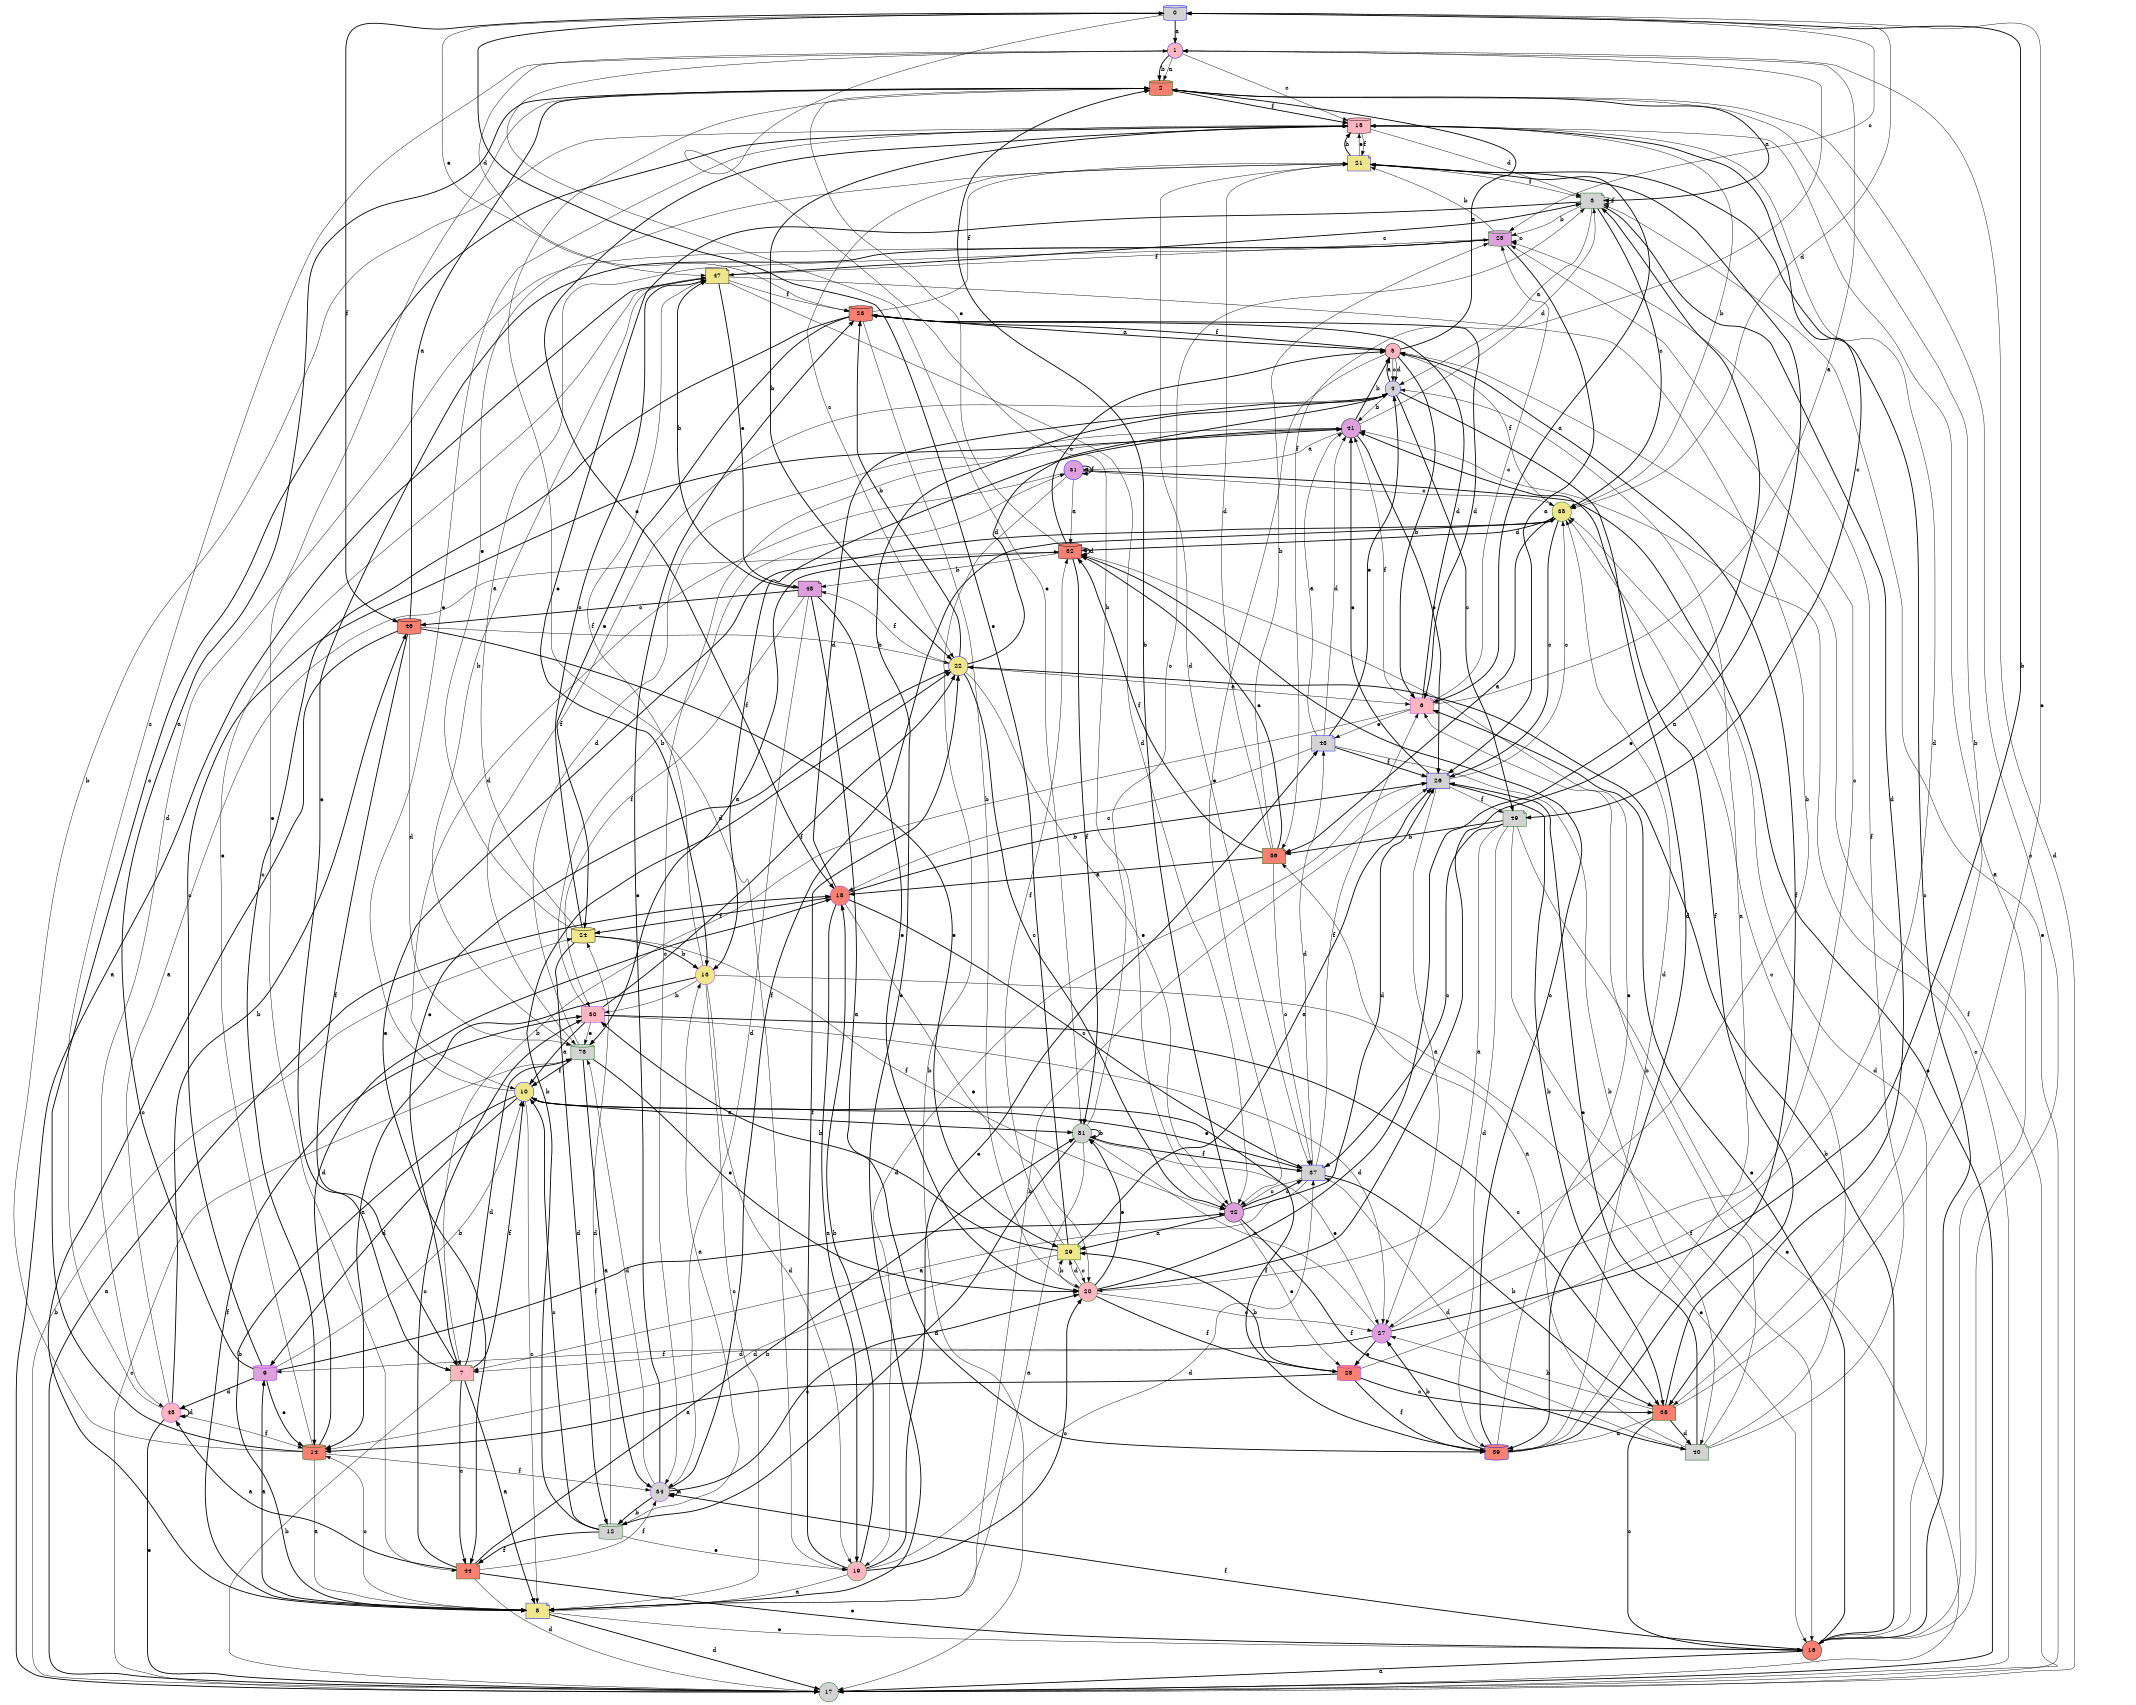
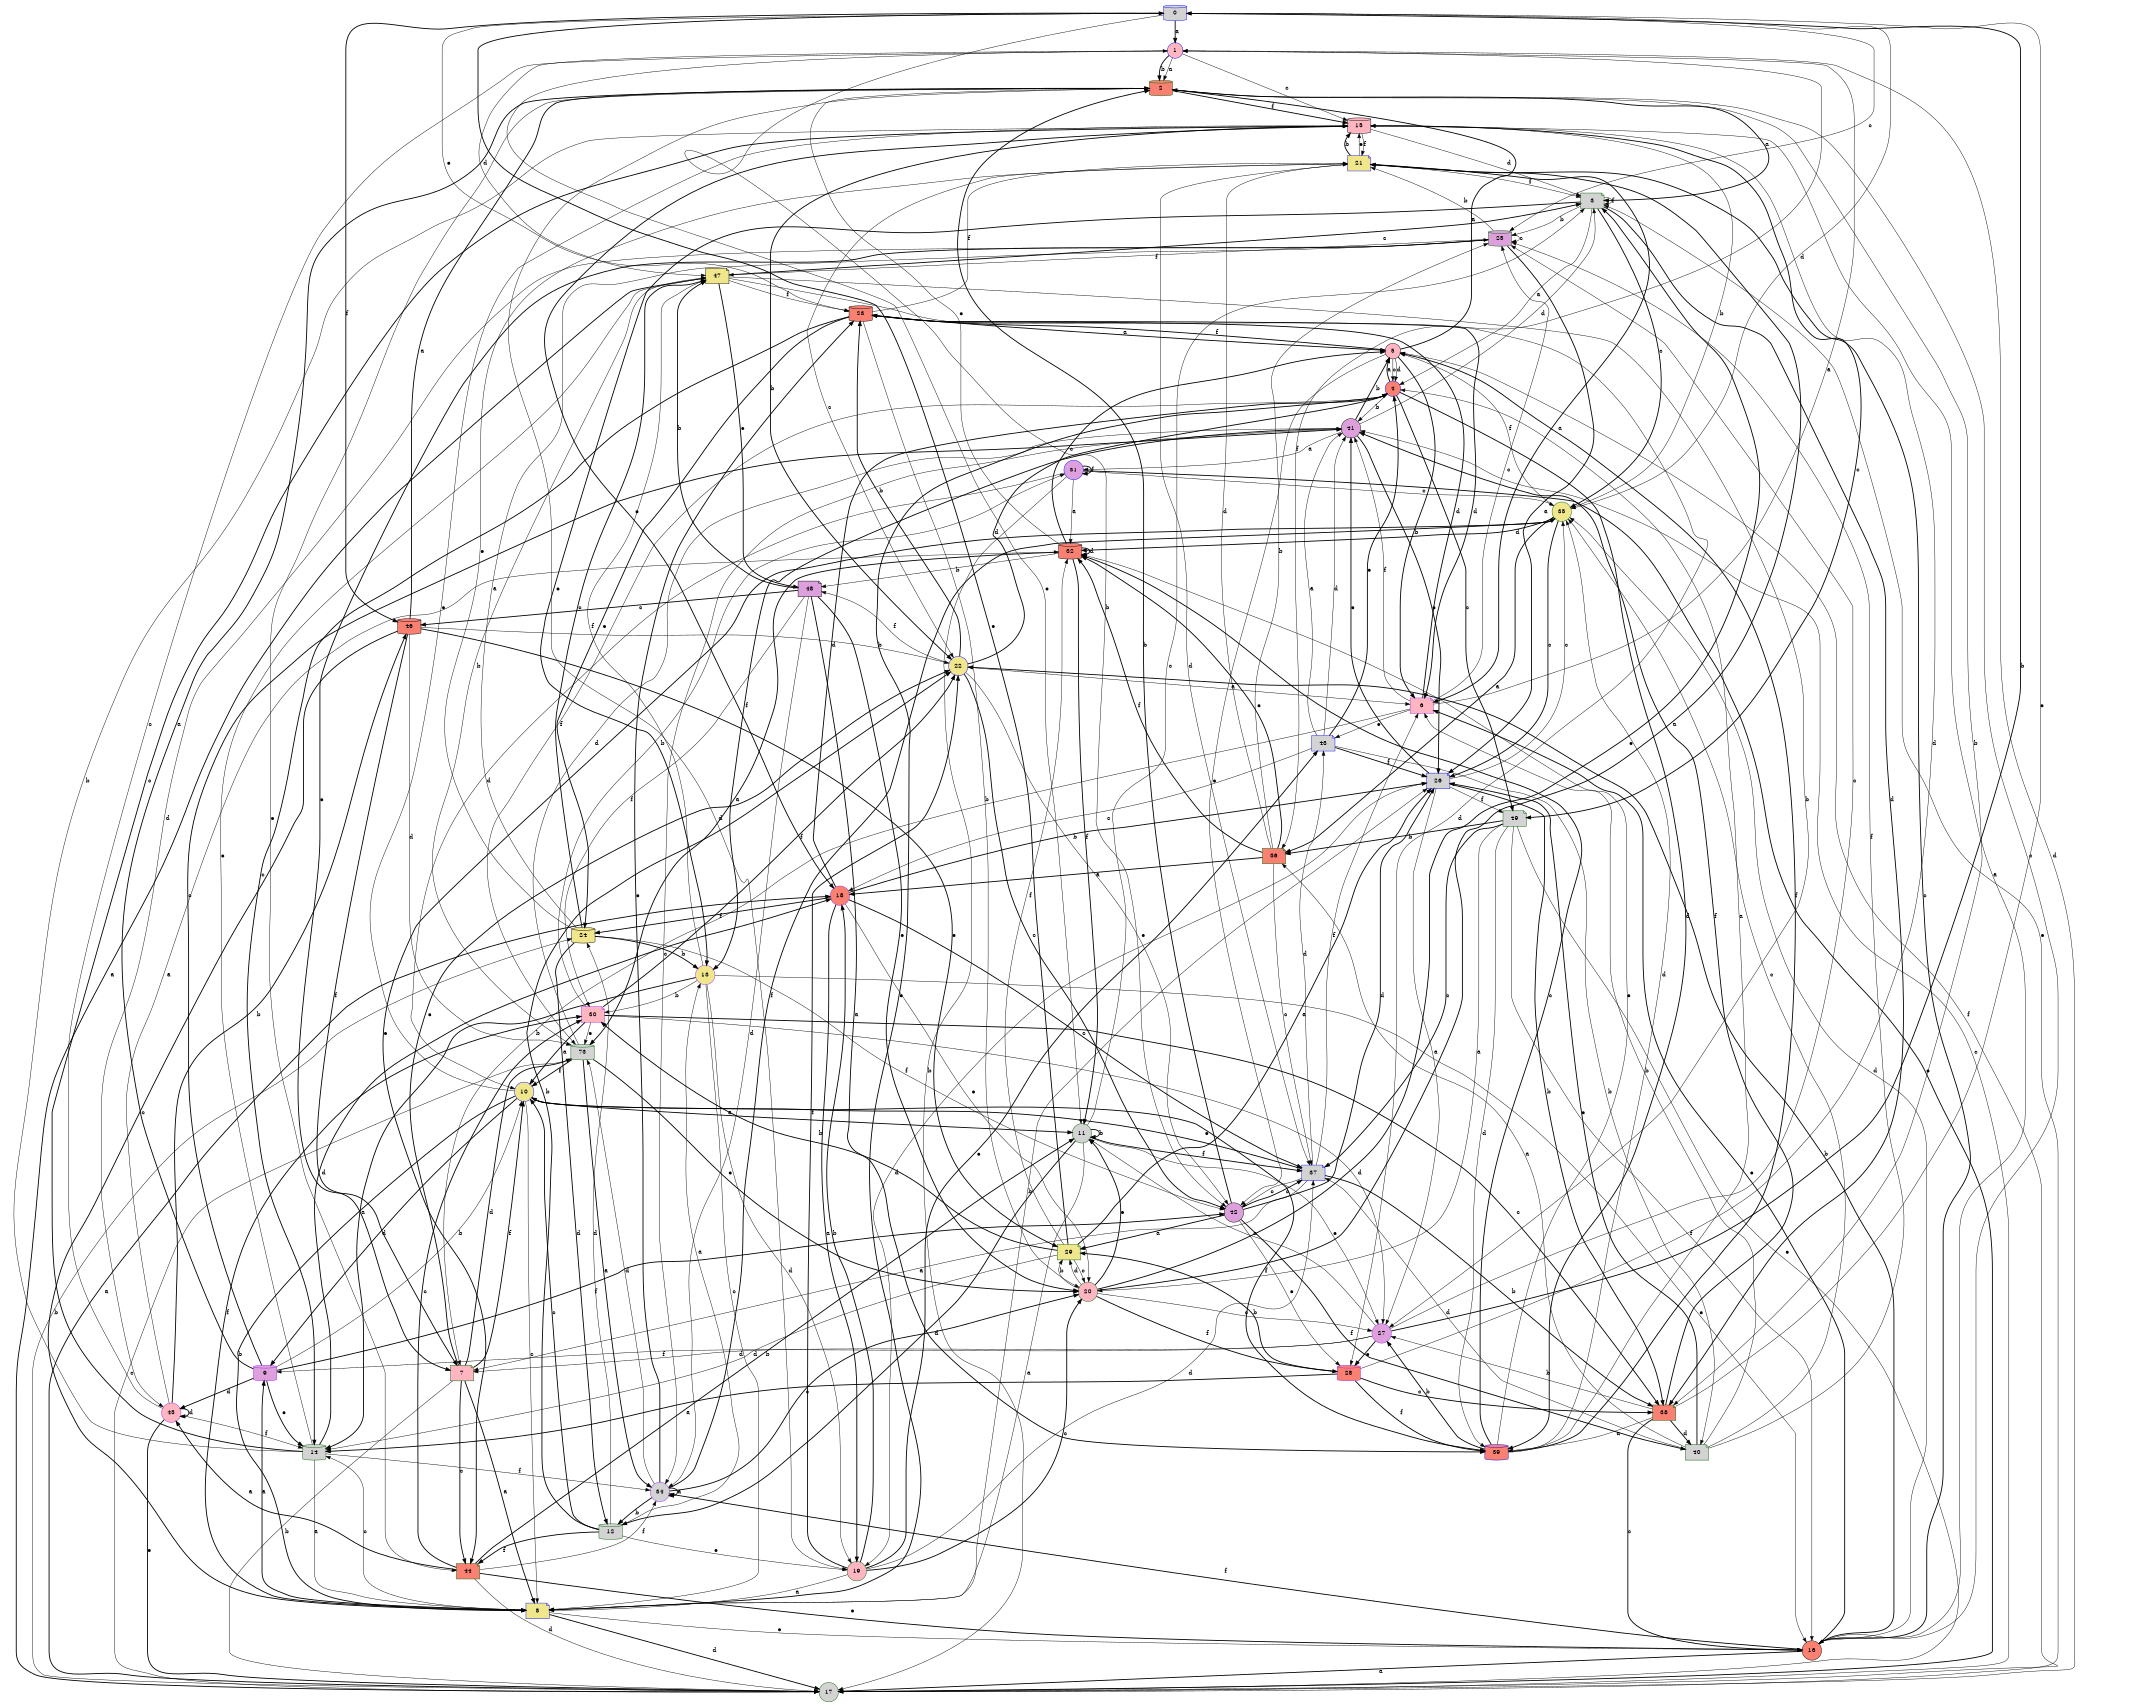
(1393, 389) -> (1393, 389)
(1128, 625) -> (1676, 490)
(1082, 1133) -> (1082, 1133)
(314, 1452) -> (314, 1452)
